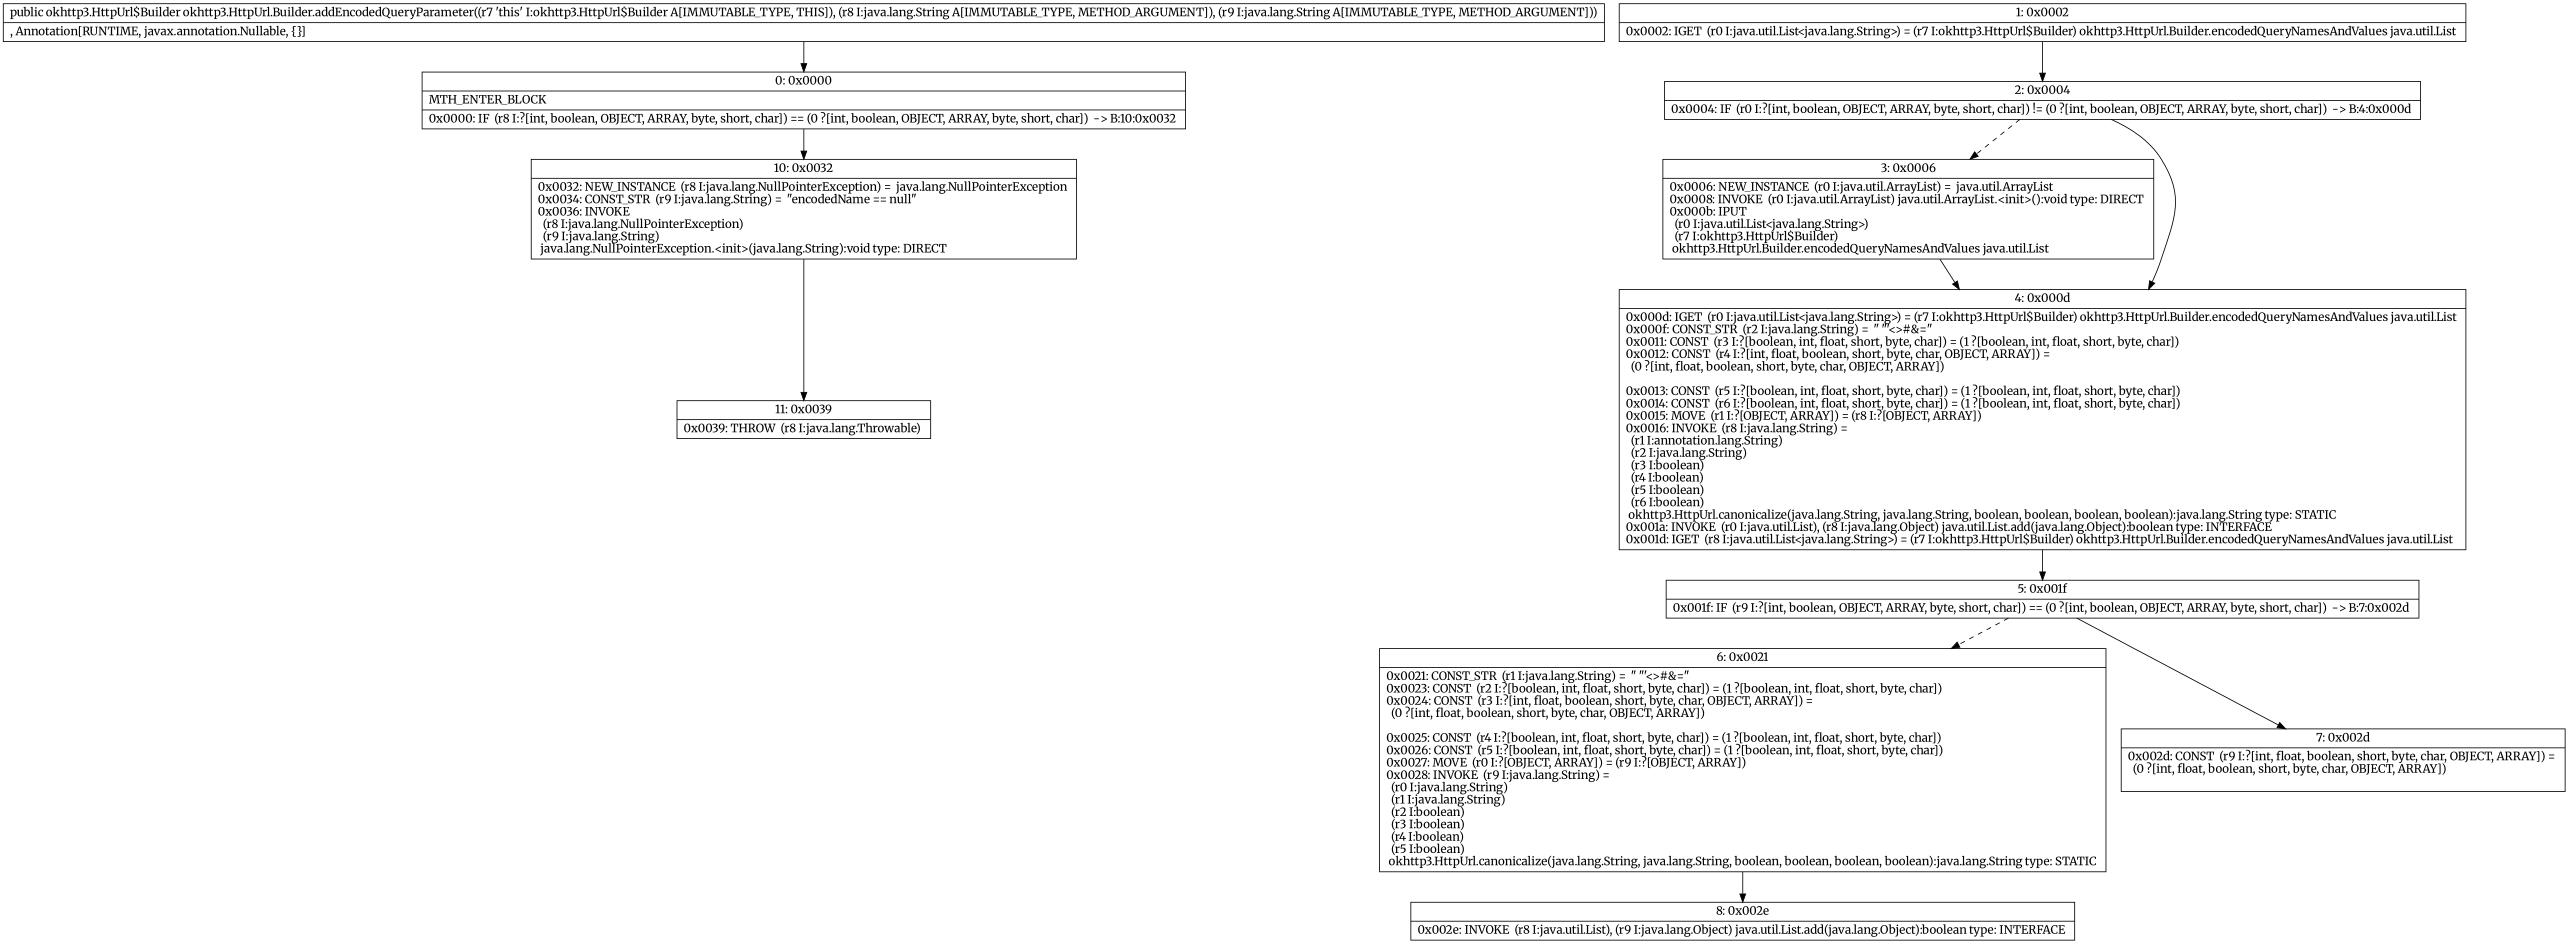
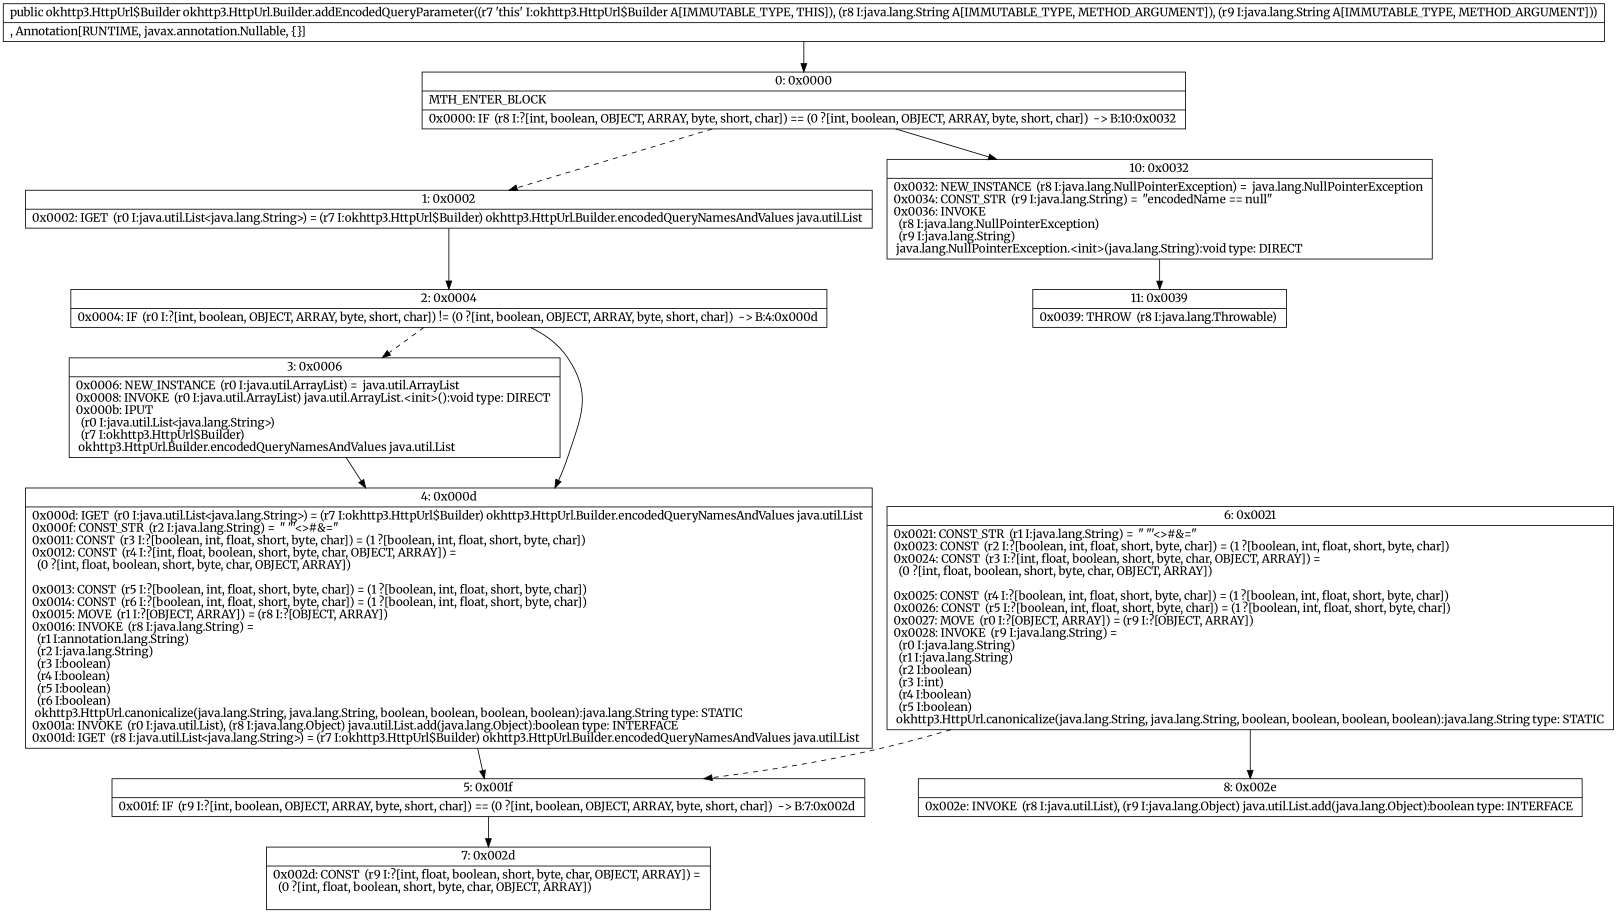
none -> (615, 158)
(1984, 631) -> (833, 759)
(1426, 825) -> (919, 683)
